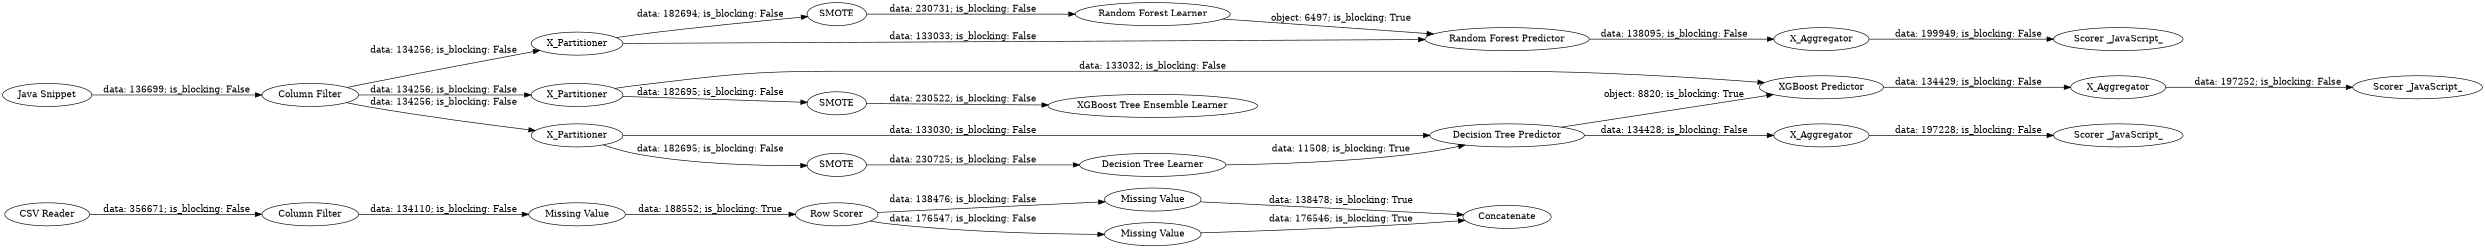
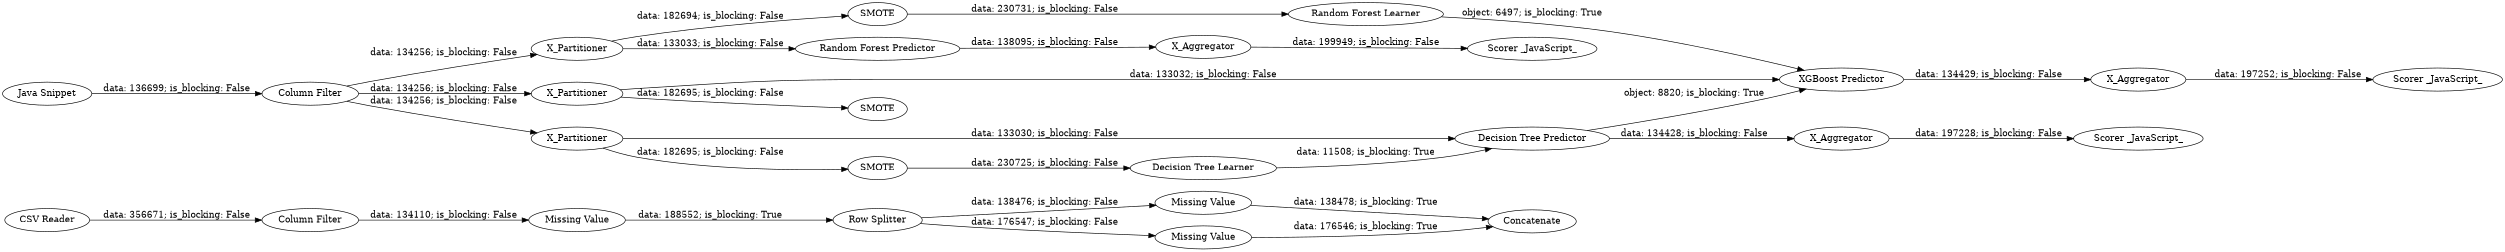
(1325, 26) -> (1621, 33)
(1153, 106) -> none
(837, 214) -> (878, 220)
